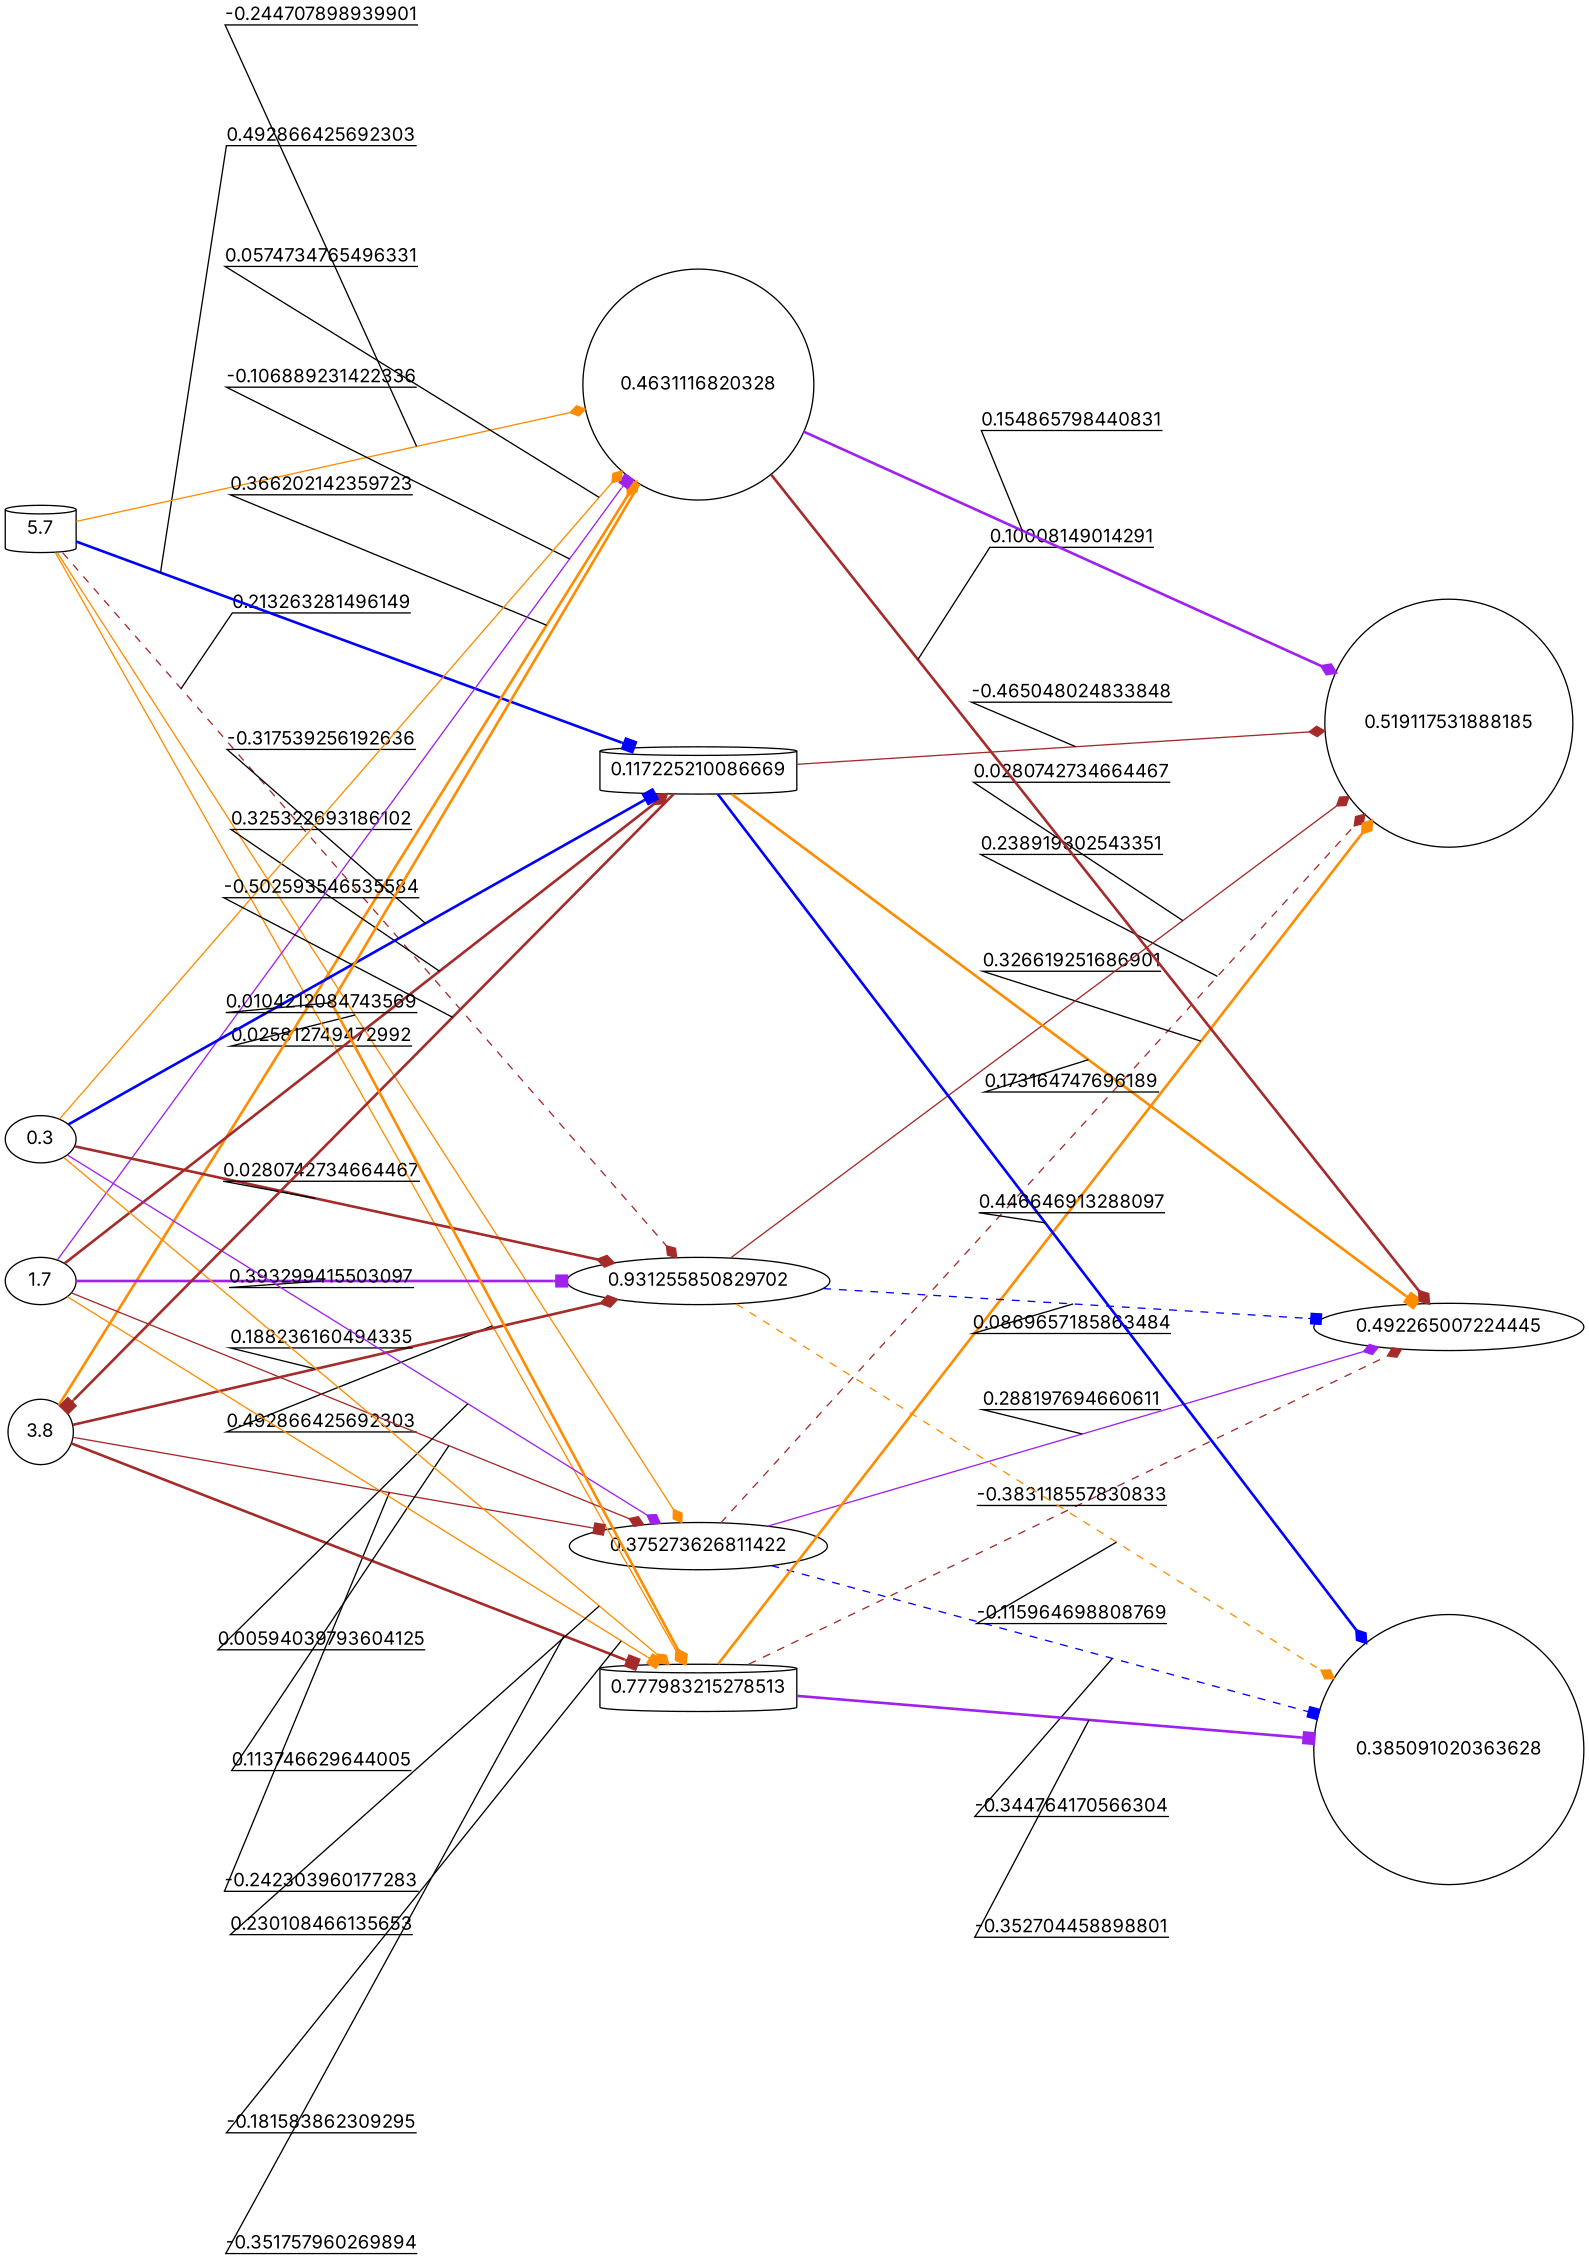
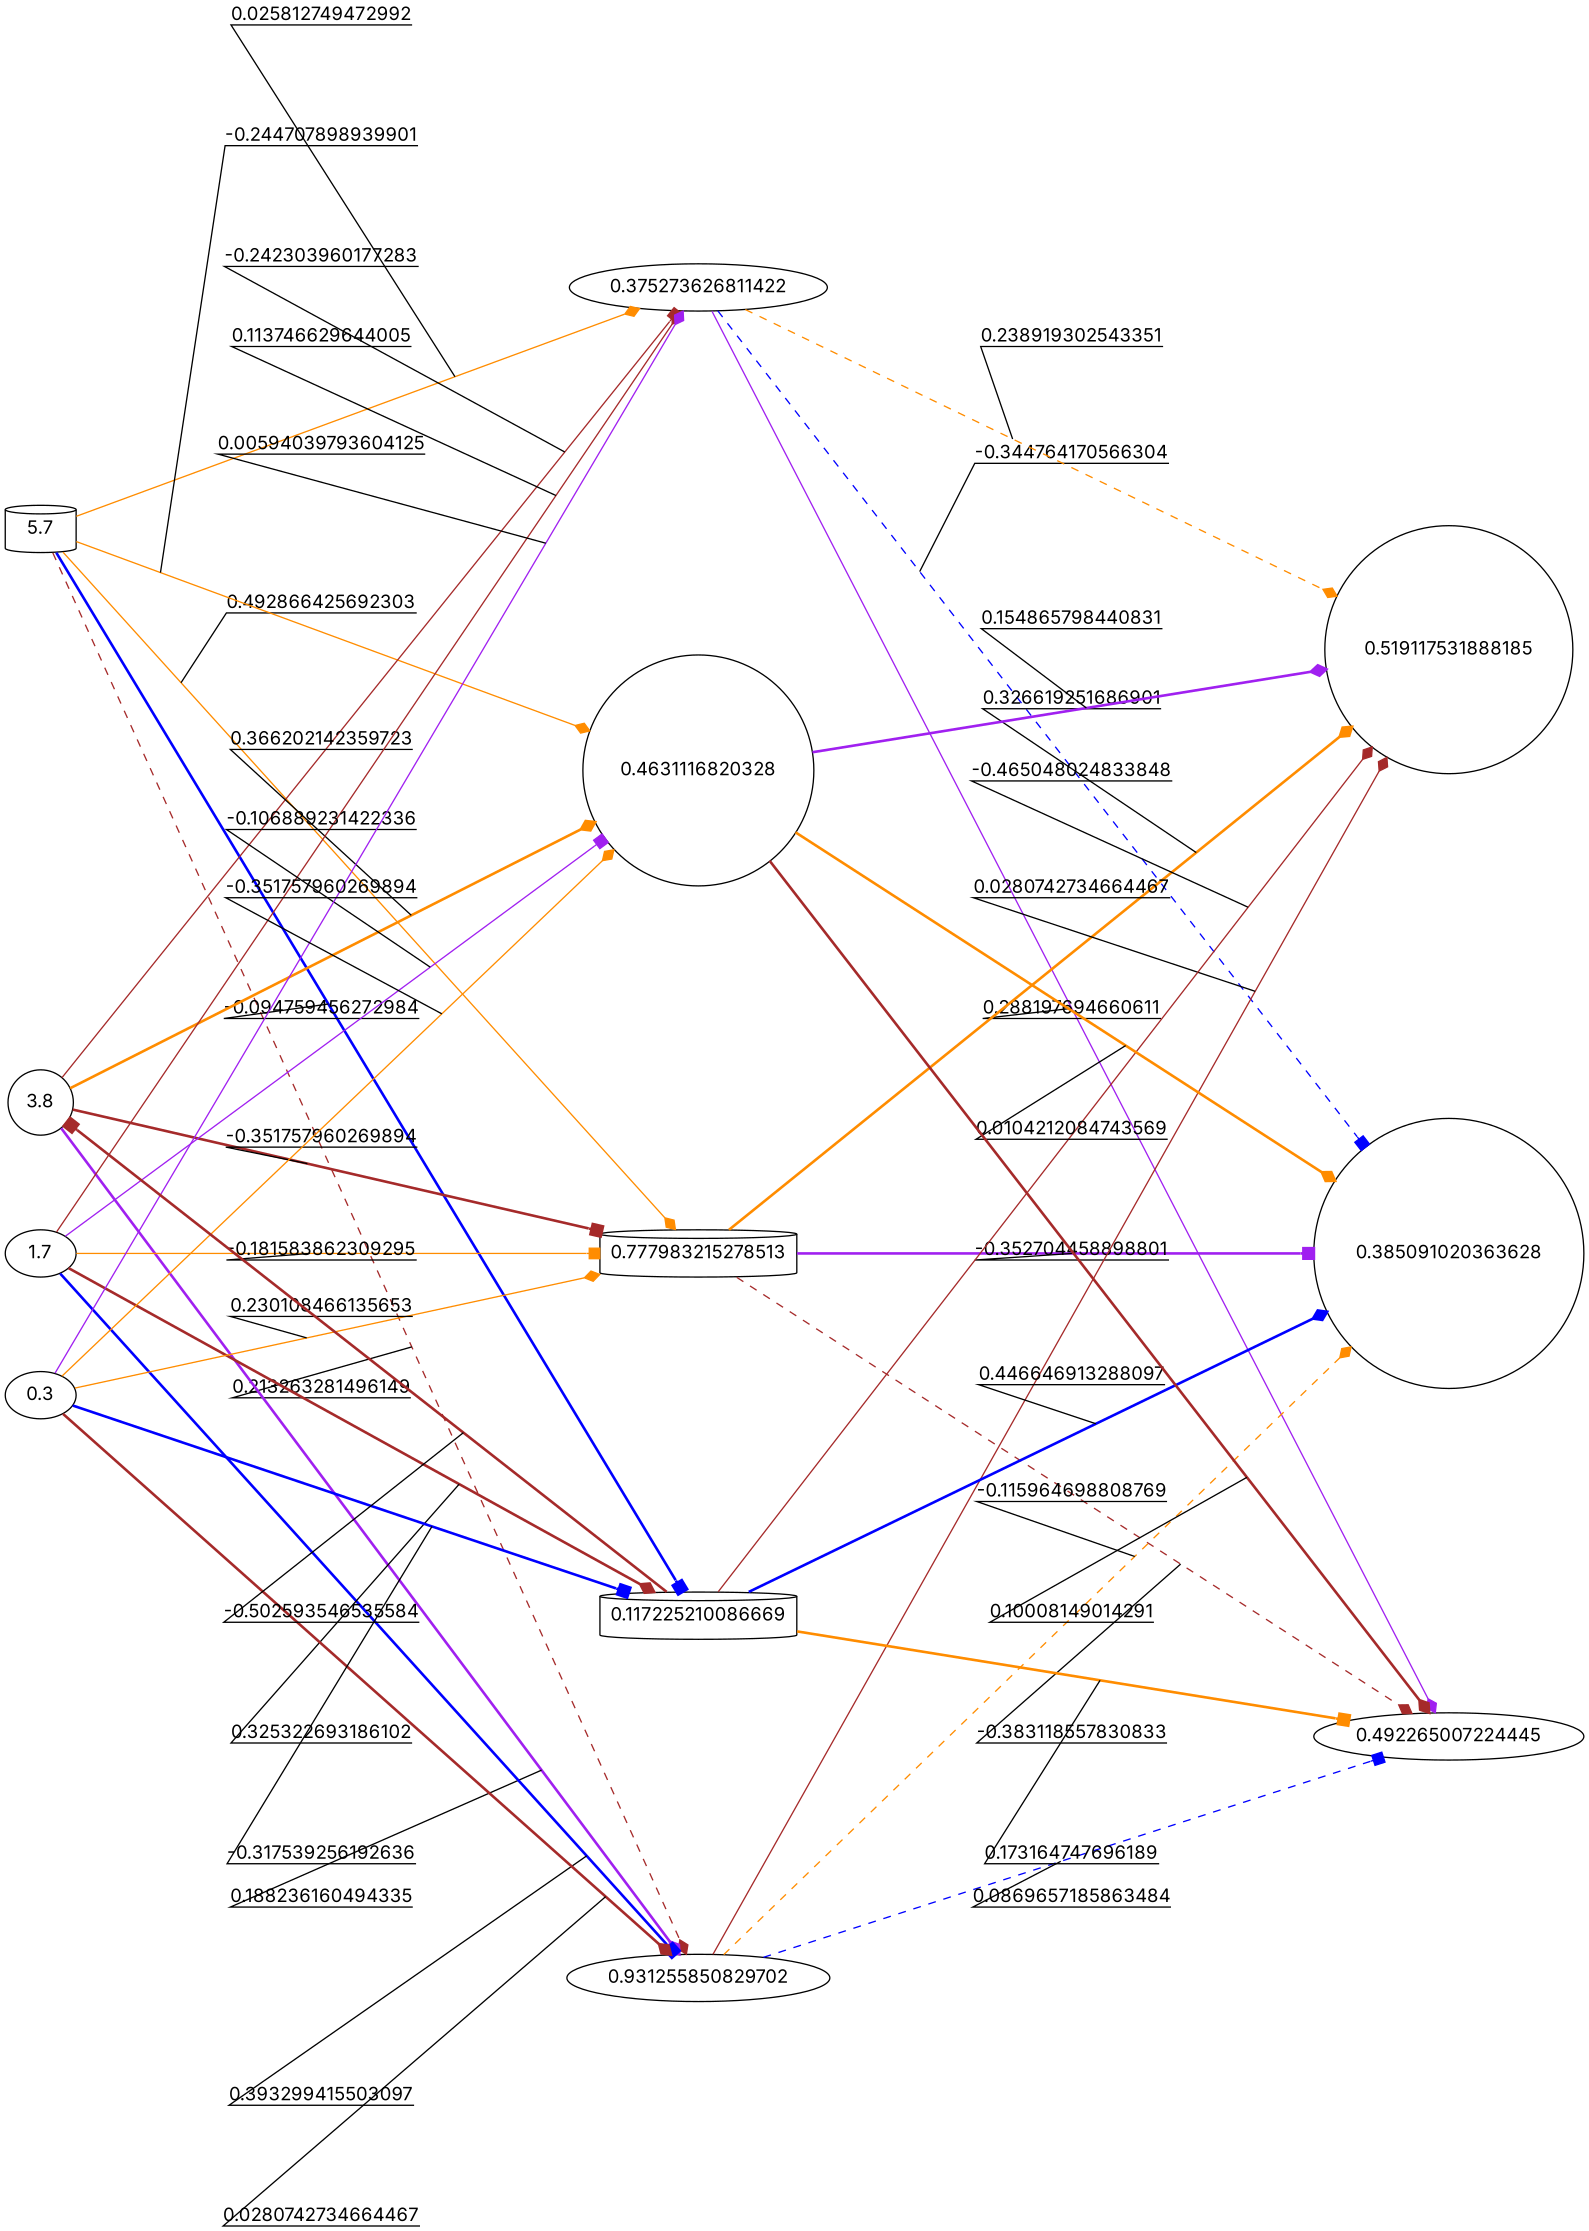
(322, 136) -> (322, 1009)
(322, 257) -> (322, 888)
(362, 1060) -> (1058, 1002)
(1037, 1174) -> (1034, 449)
(315, 1281) -> (364, 1609)
(337, 1364) -> (365, 1535)
